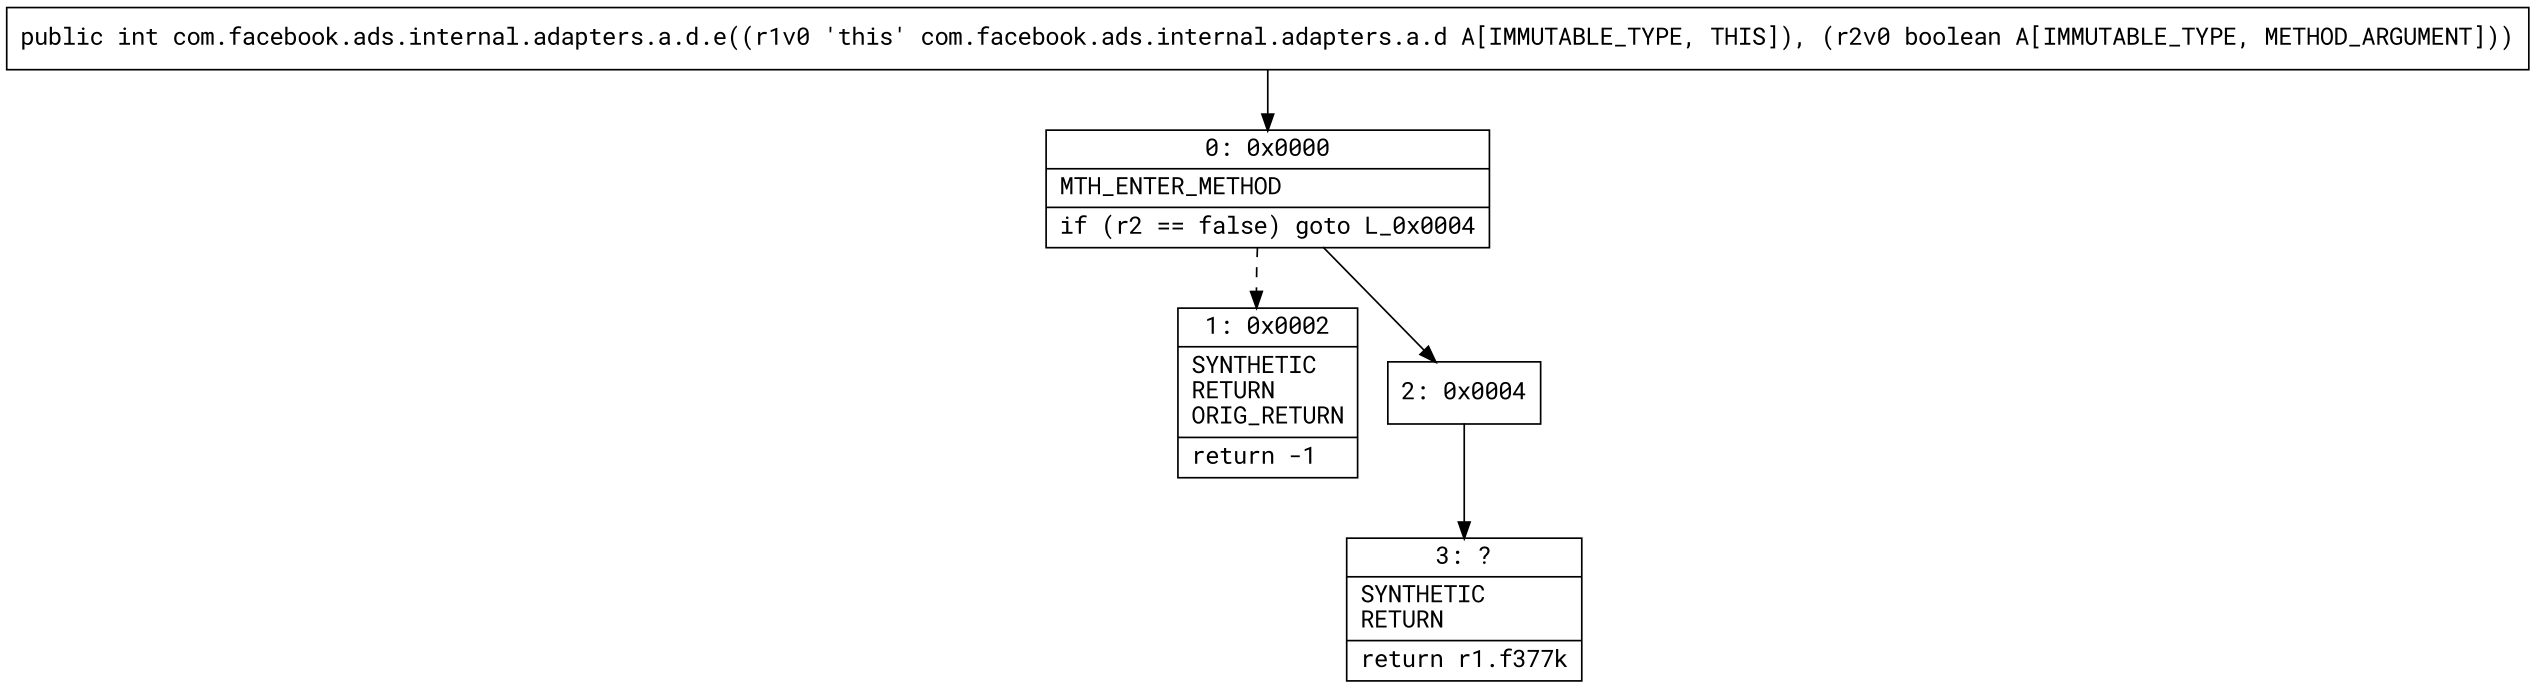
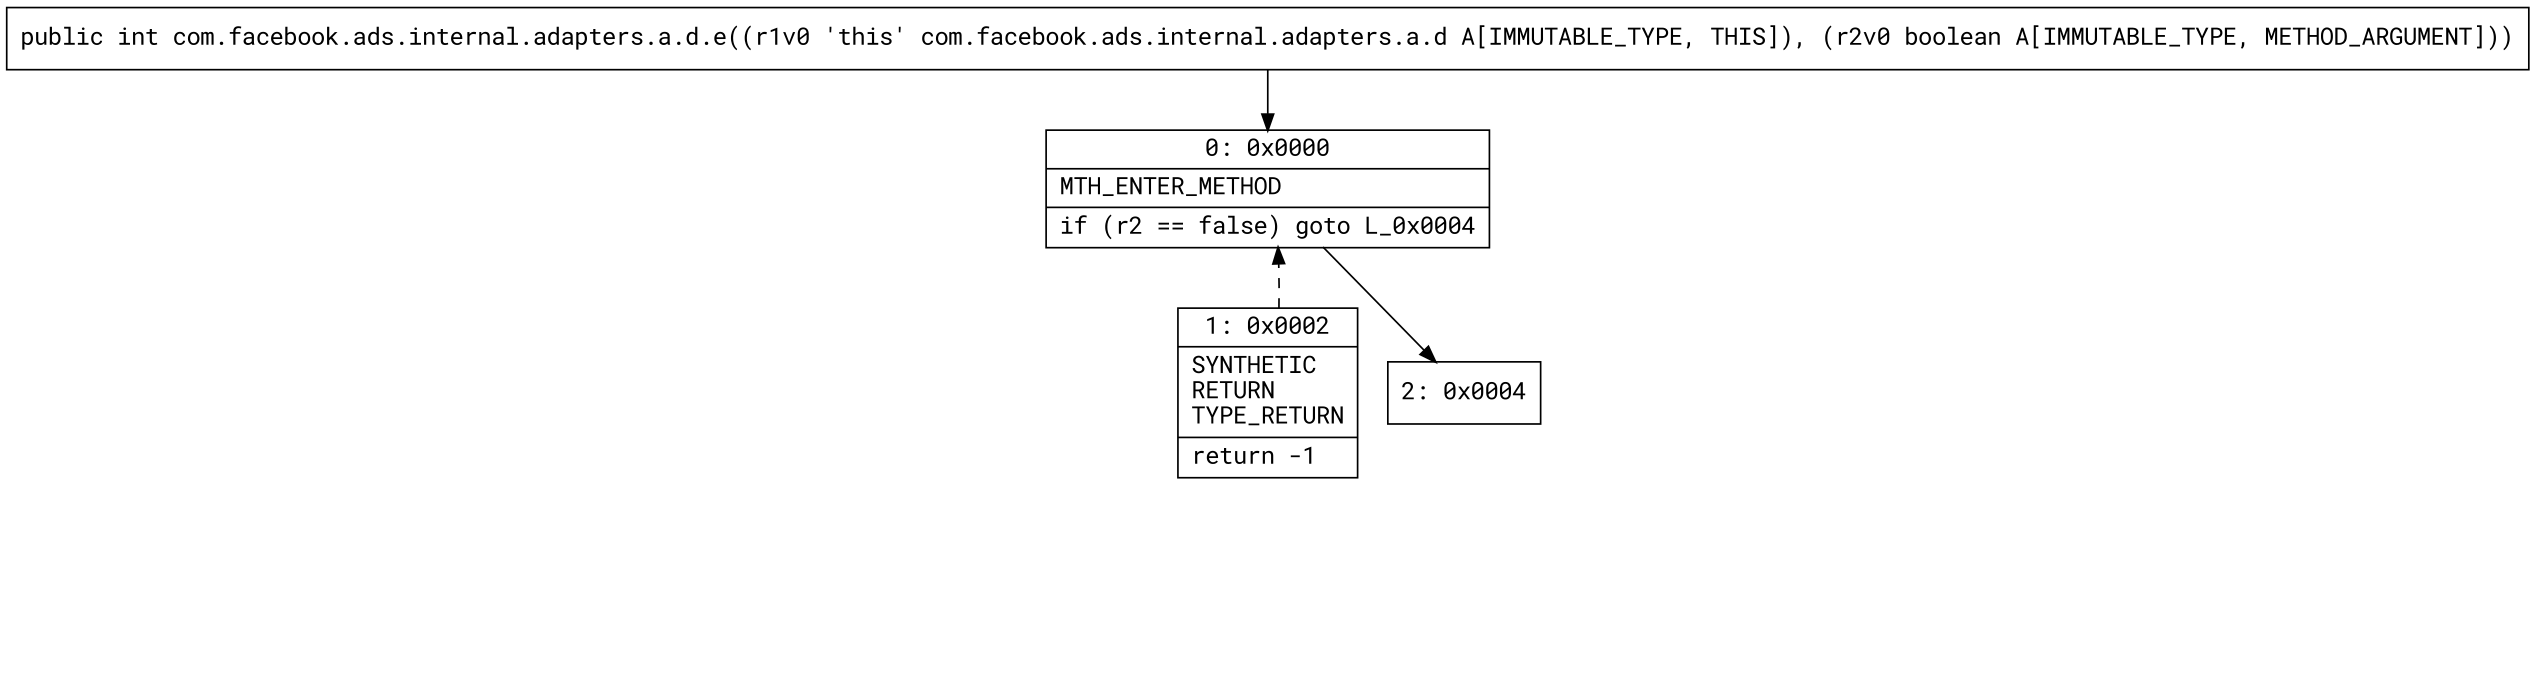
(1257, 269) -> (1279, 286)
(1268, 416) -> (1268, 416)
(1464, 610) -> none
